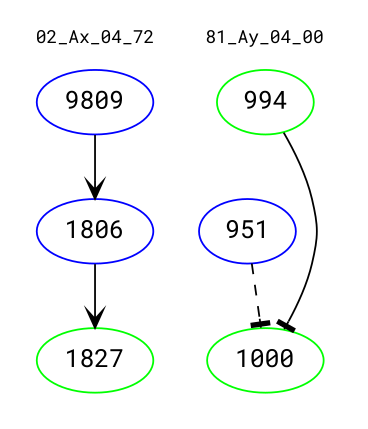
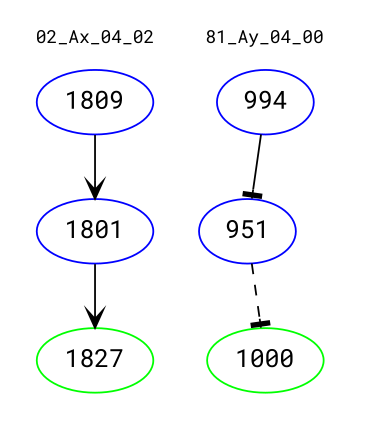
(96, 39) -> (96, 39)
(95, 102) -> (95, 102)
(265, 102) -> (265, 102)
(317, 226) -> (257, 162)
(95, 231) -> (95, 231)
